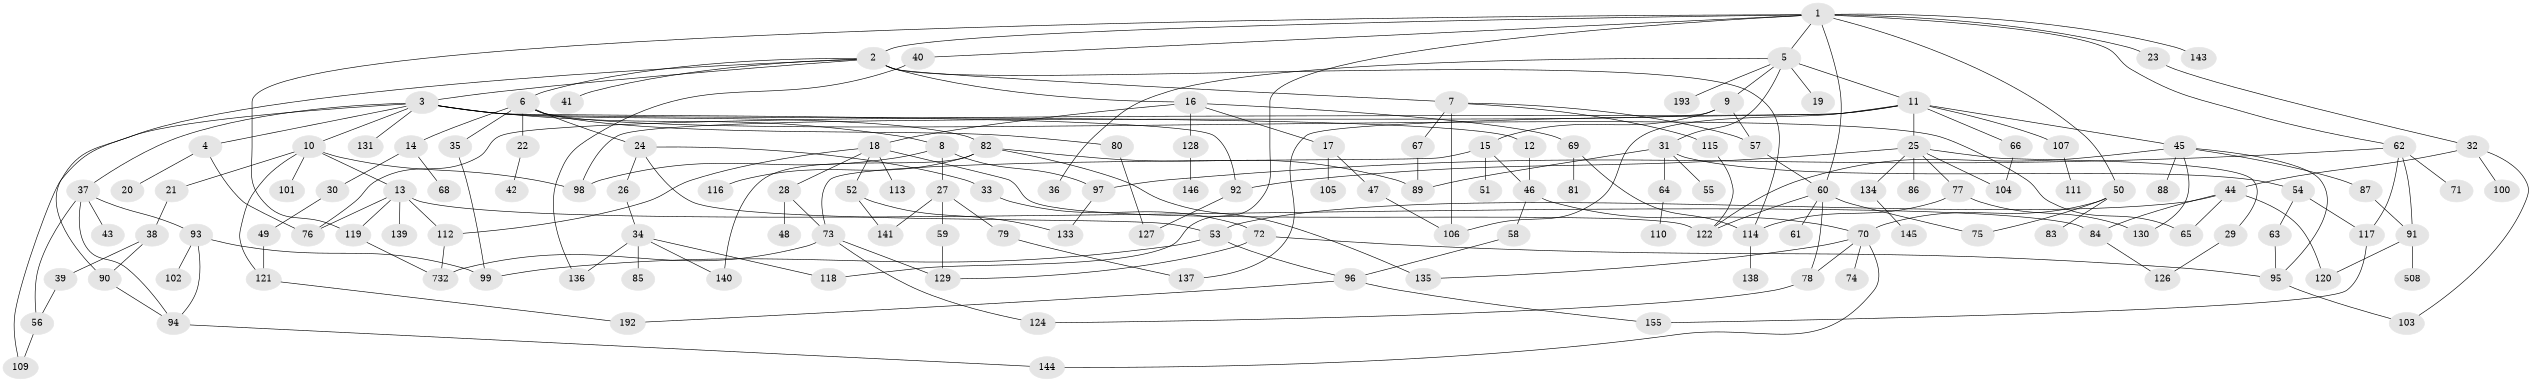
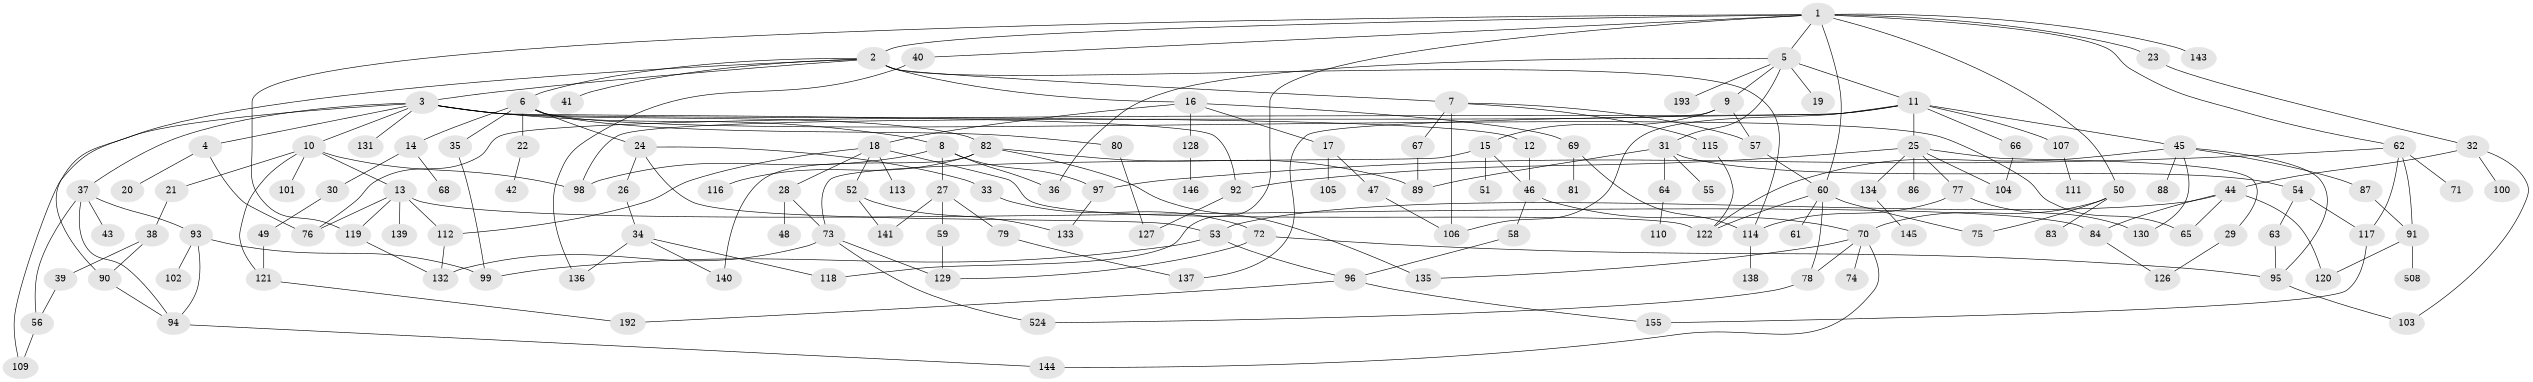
none -> (1000, 170)
(441, 279) -> (441, 279)
(638, 279) -> none
(1038, 324) -> (1038, 324)
